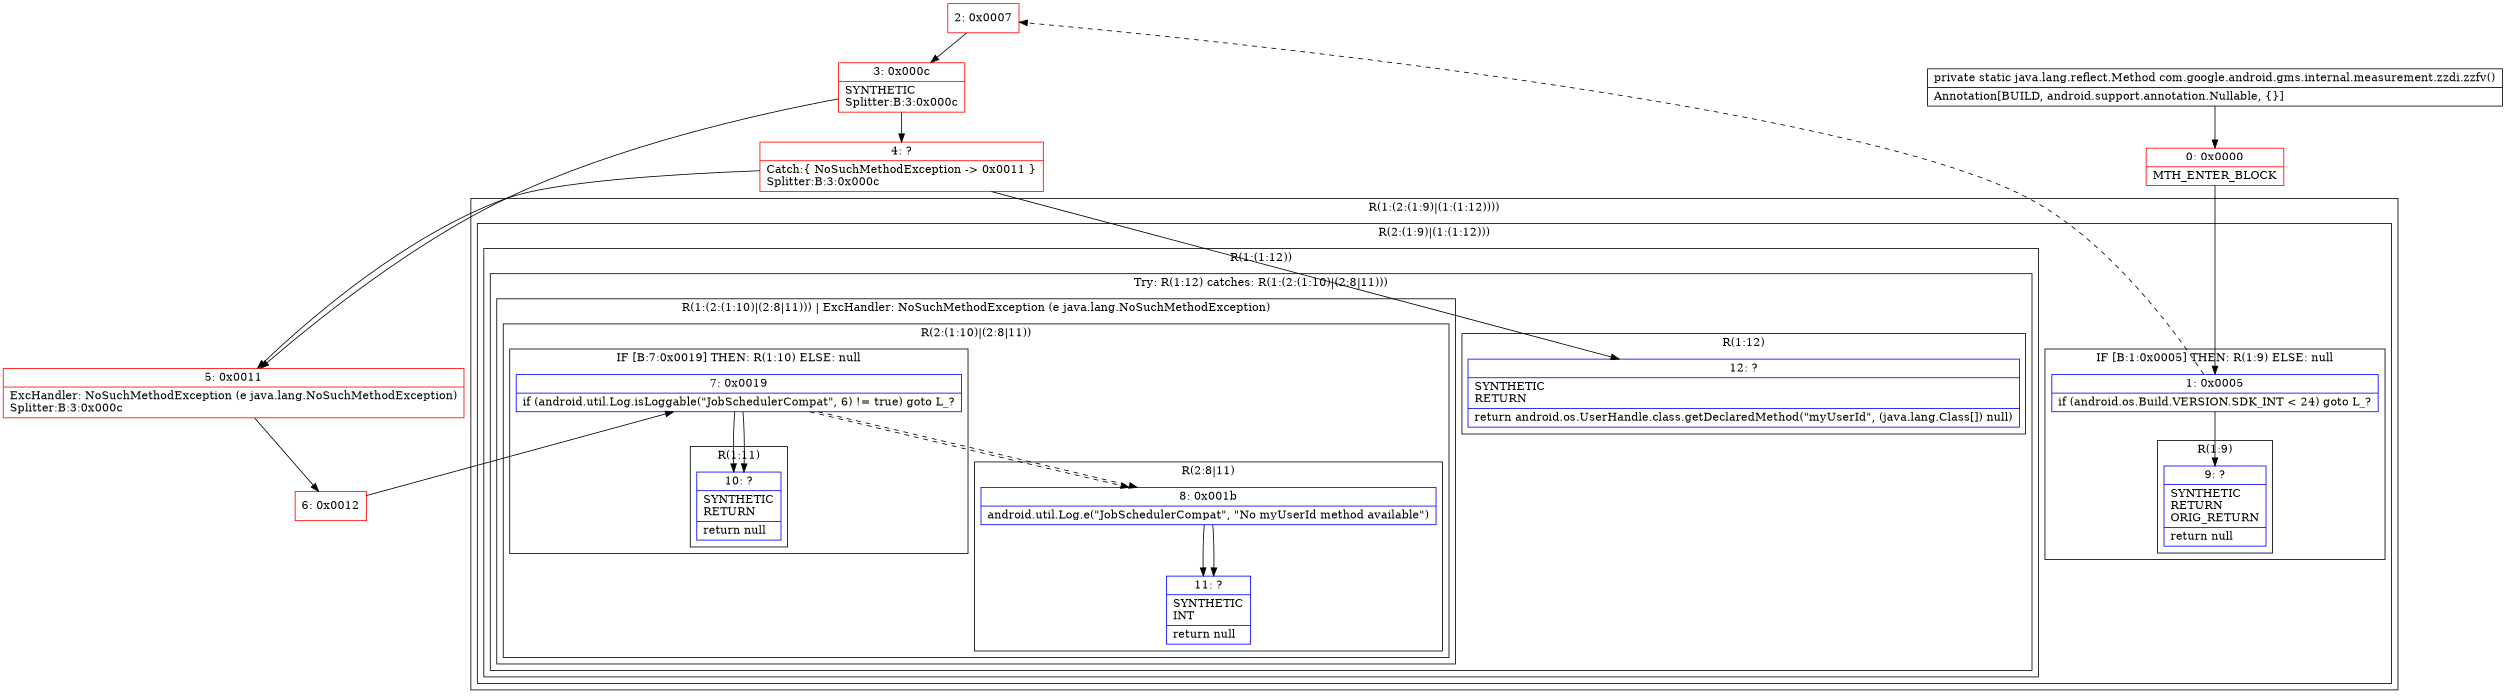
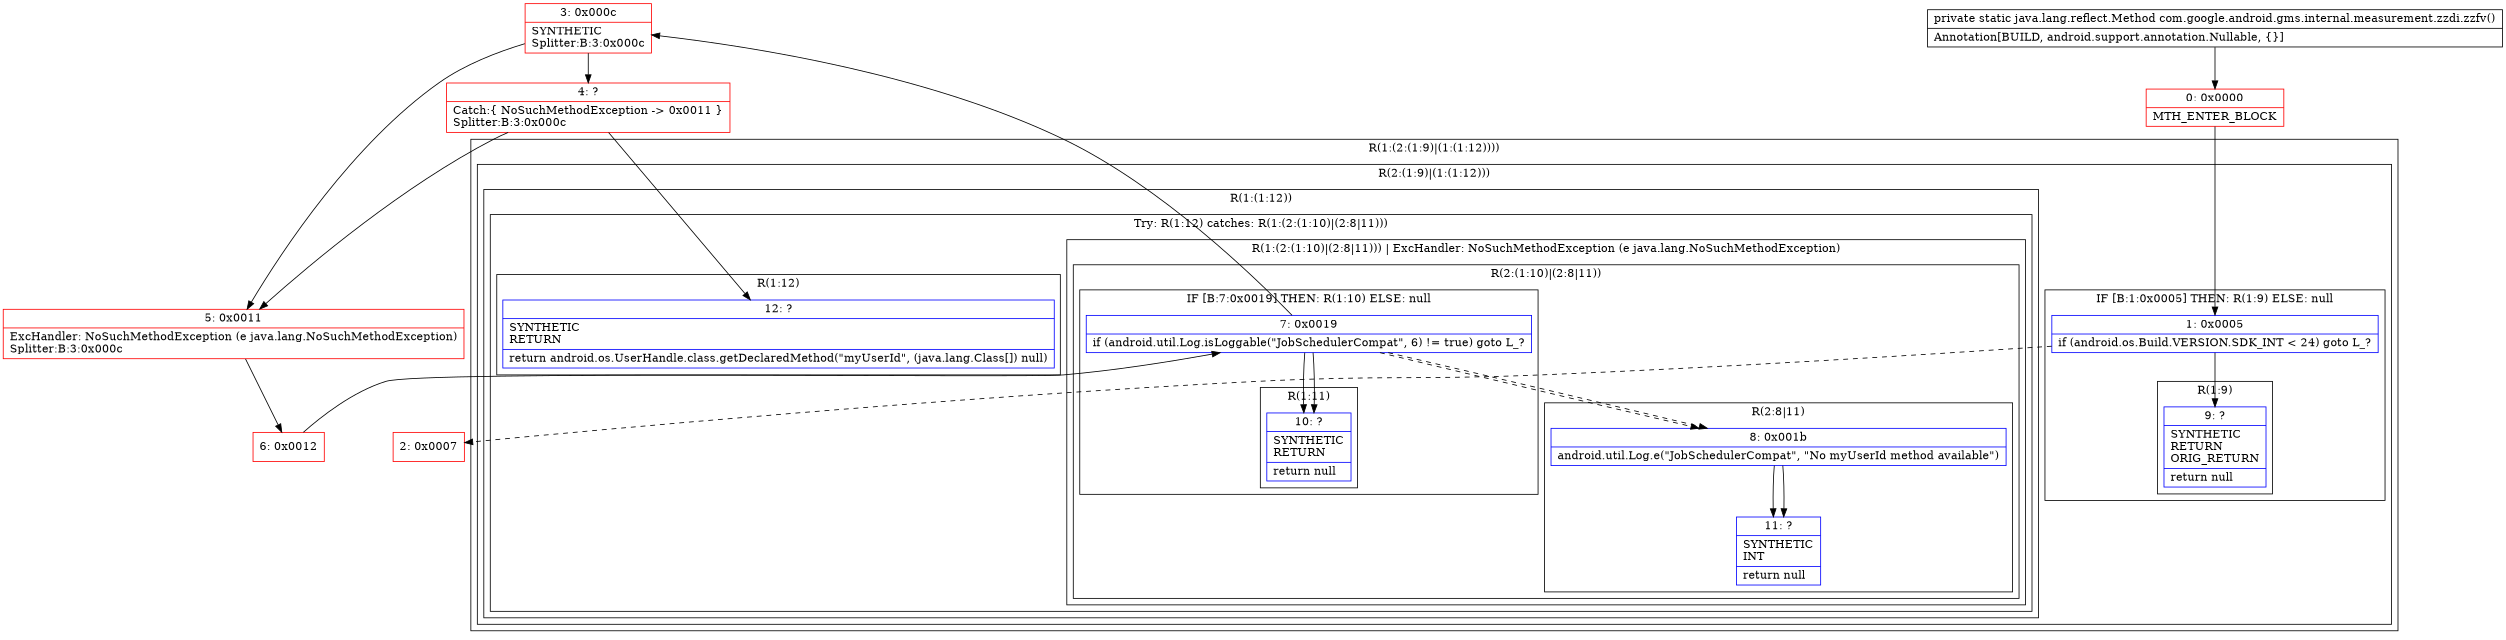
(952, 45) -> (1004, 114)
